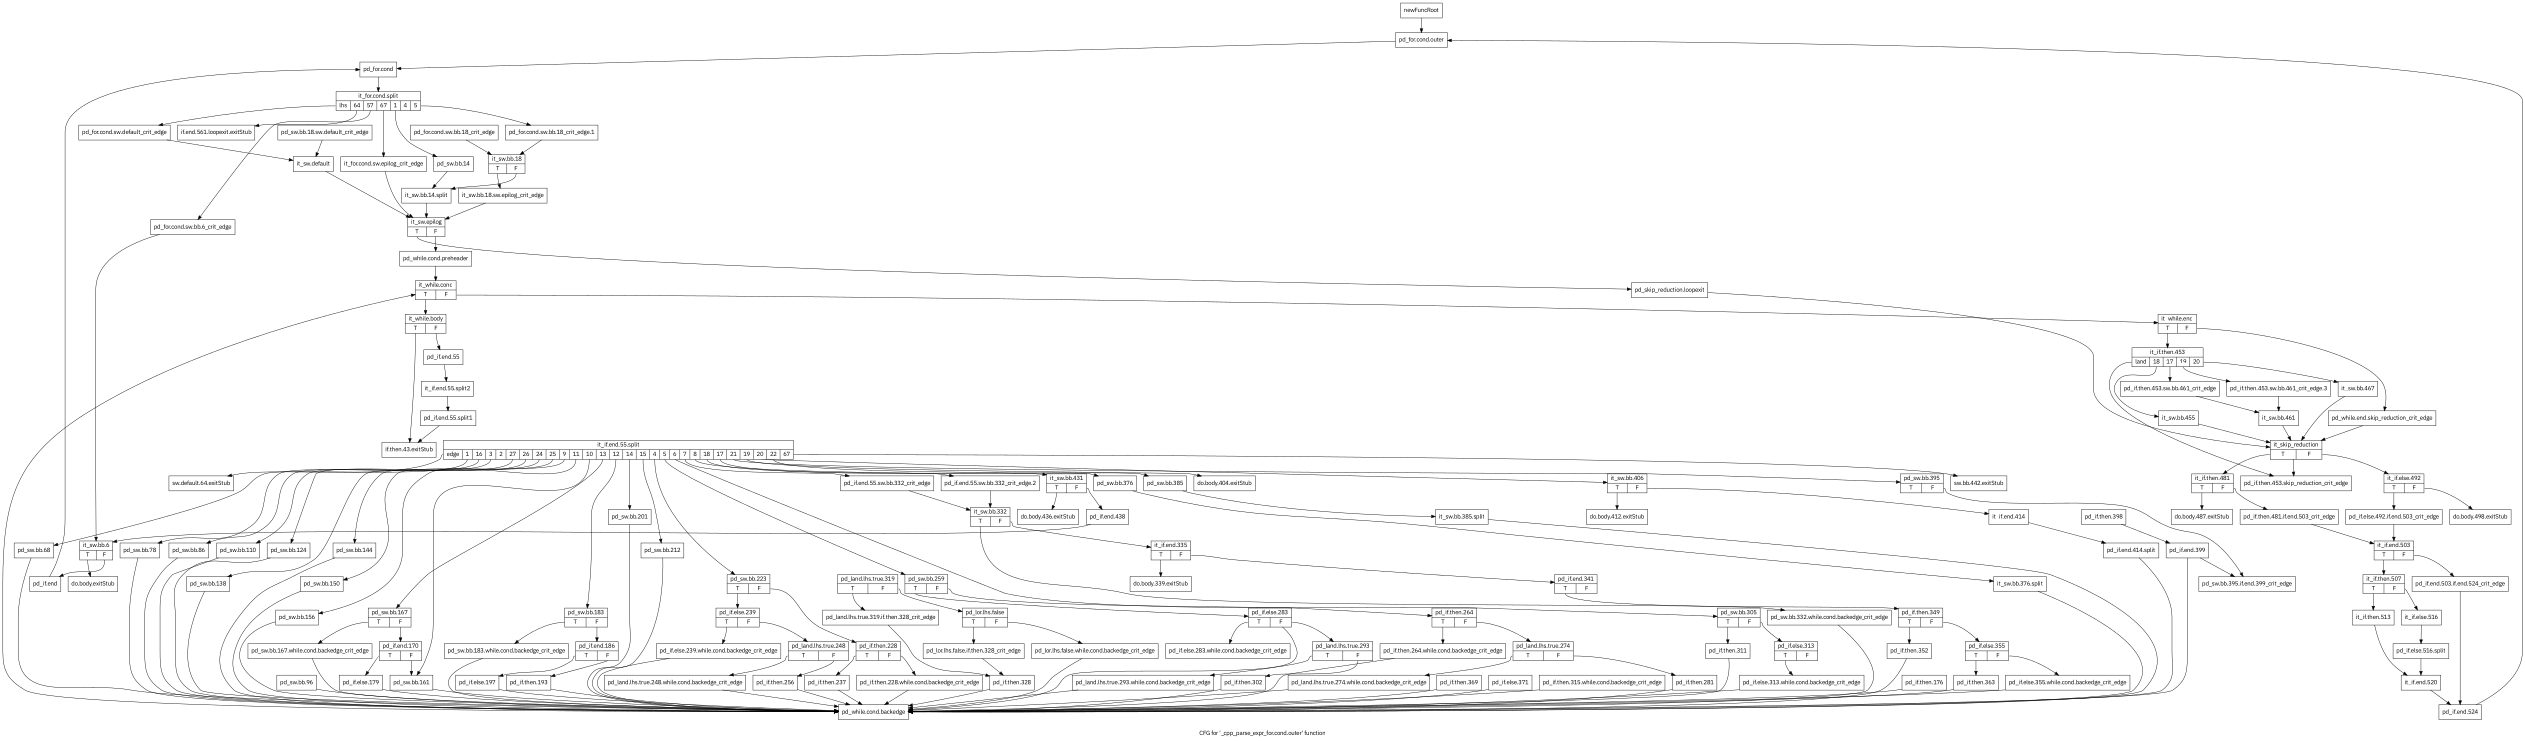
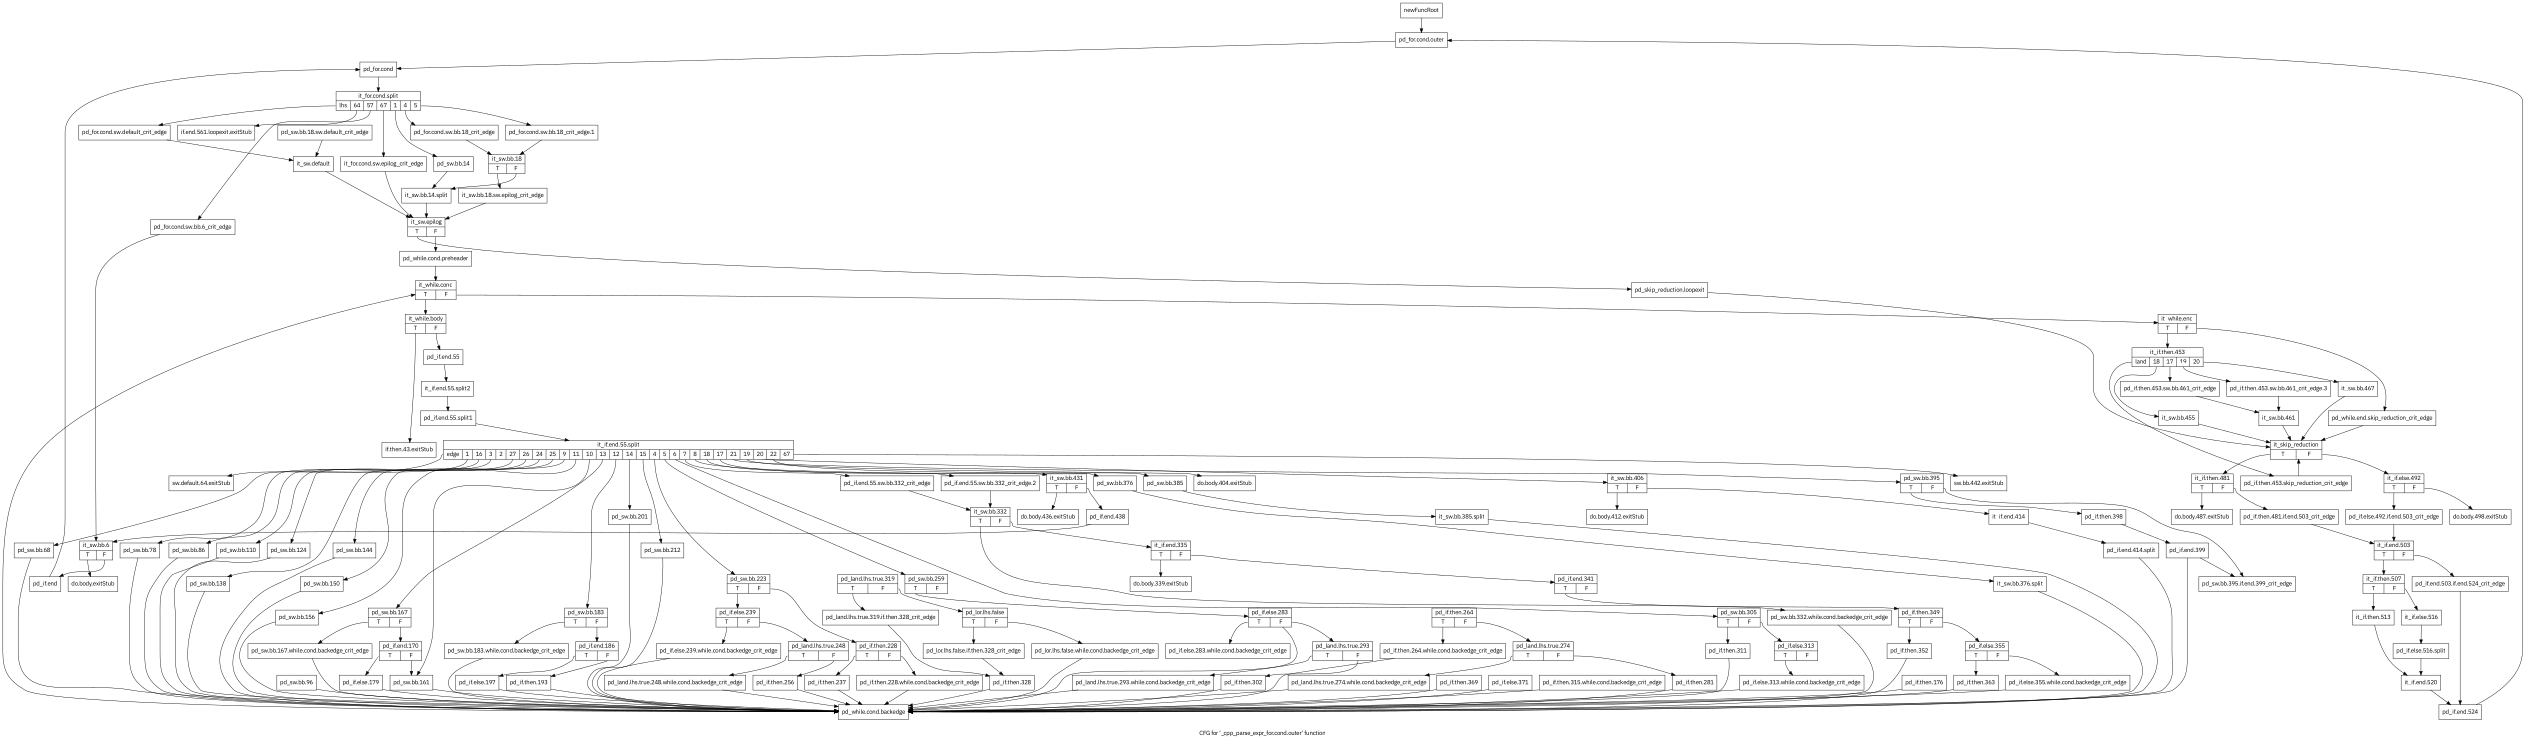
none -> (407, 118)
(430, 433) -> (520, 432)
(2293, 466) -> (2299, 470)
none -> (1993, 506)
(1066, 604) -> none
